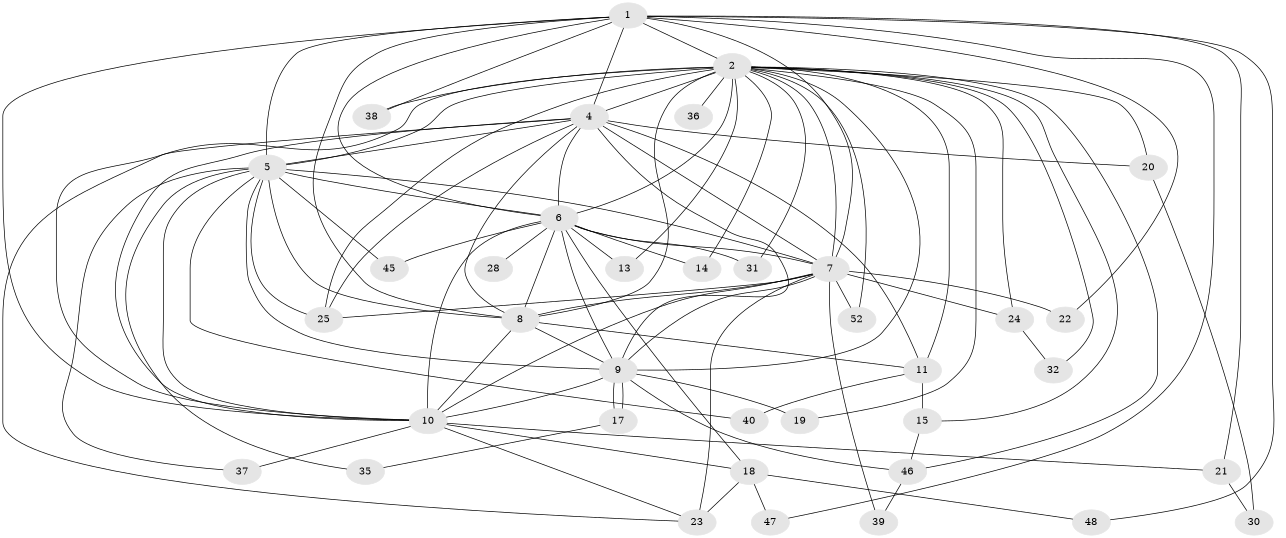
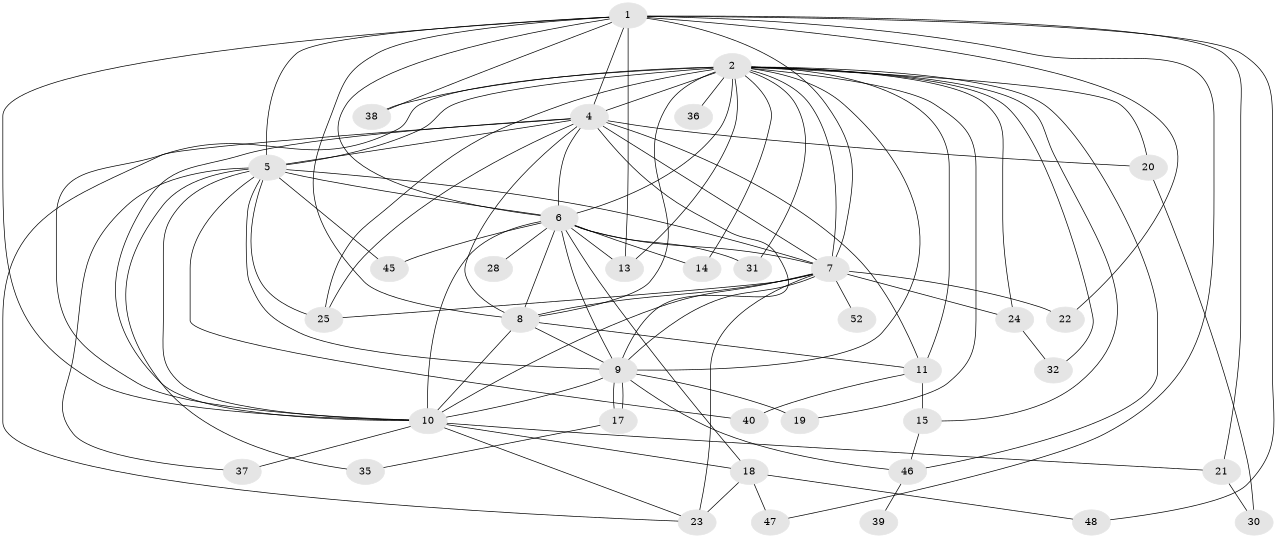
(680, 41) -> (628, 137)
(856, 160) -> none
(350, 297) -> none
(844, 397) -> none
